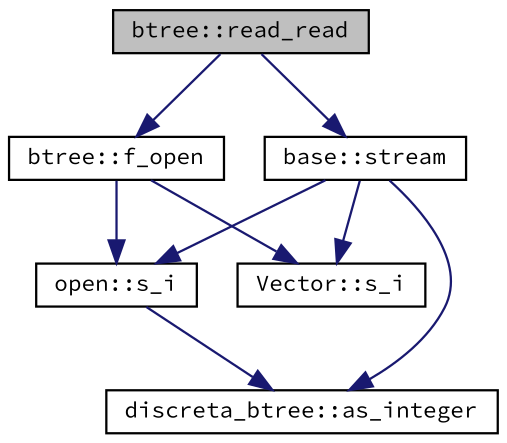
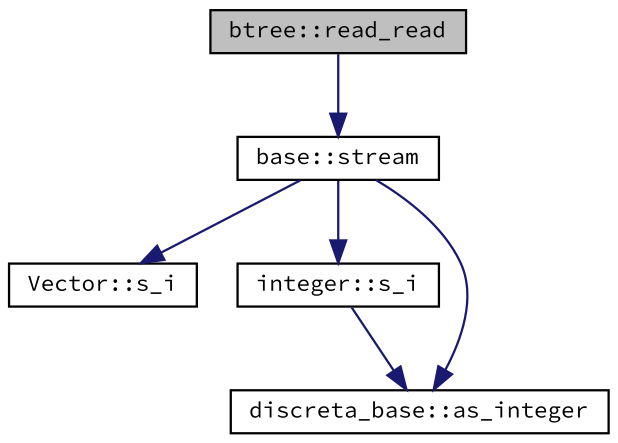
(117, 158) -> none
(117, 285) -> (338, 285)
(302, 412) -> (420, 412)
